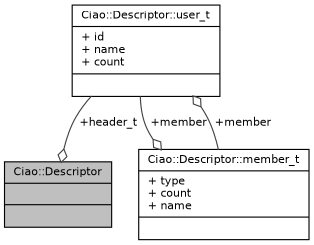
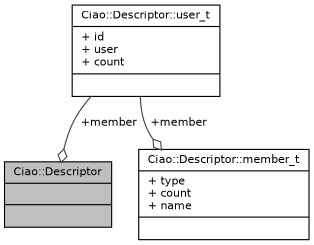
(104, 50) -> (100, 50)
(107, 123) -> (107, 123)
(212, 128) -> none
